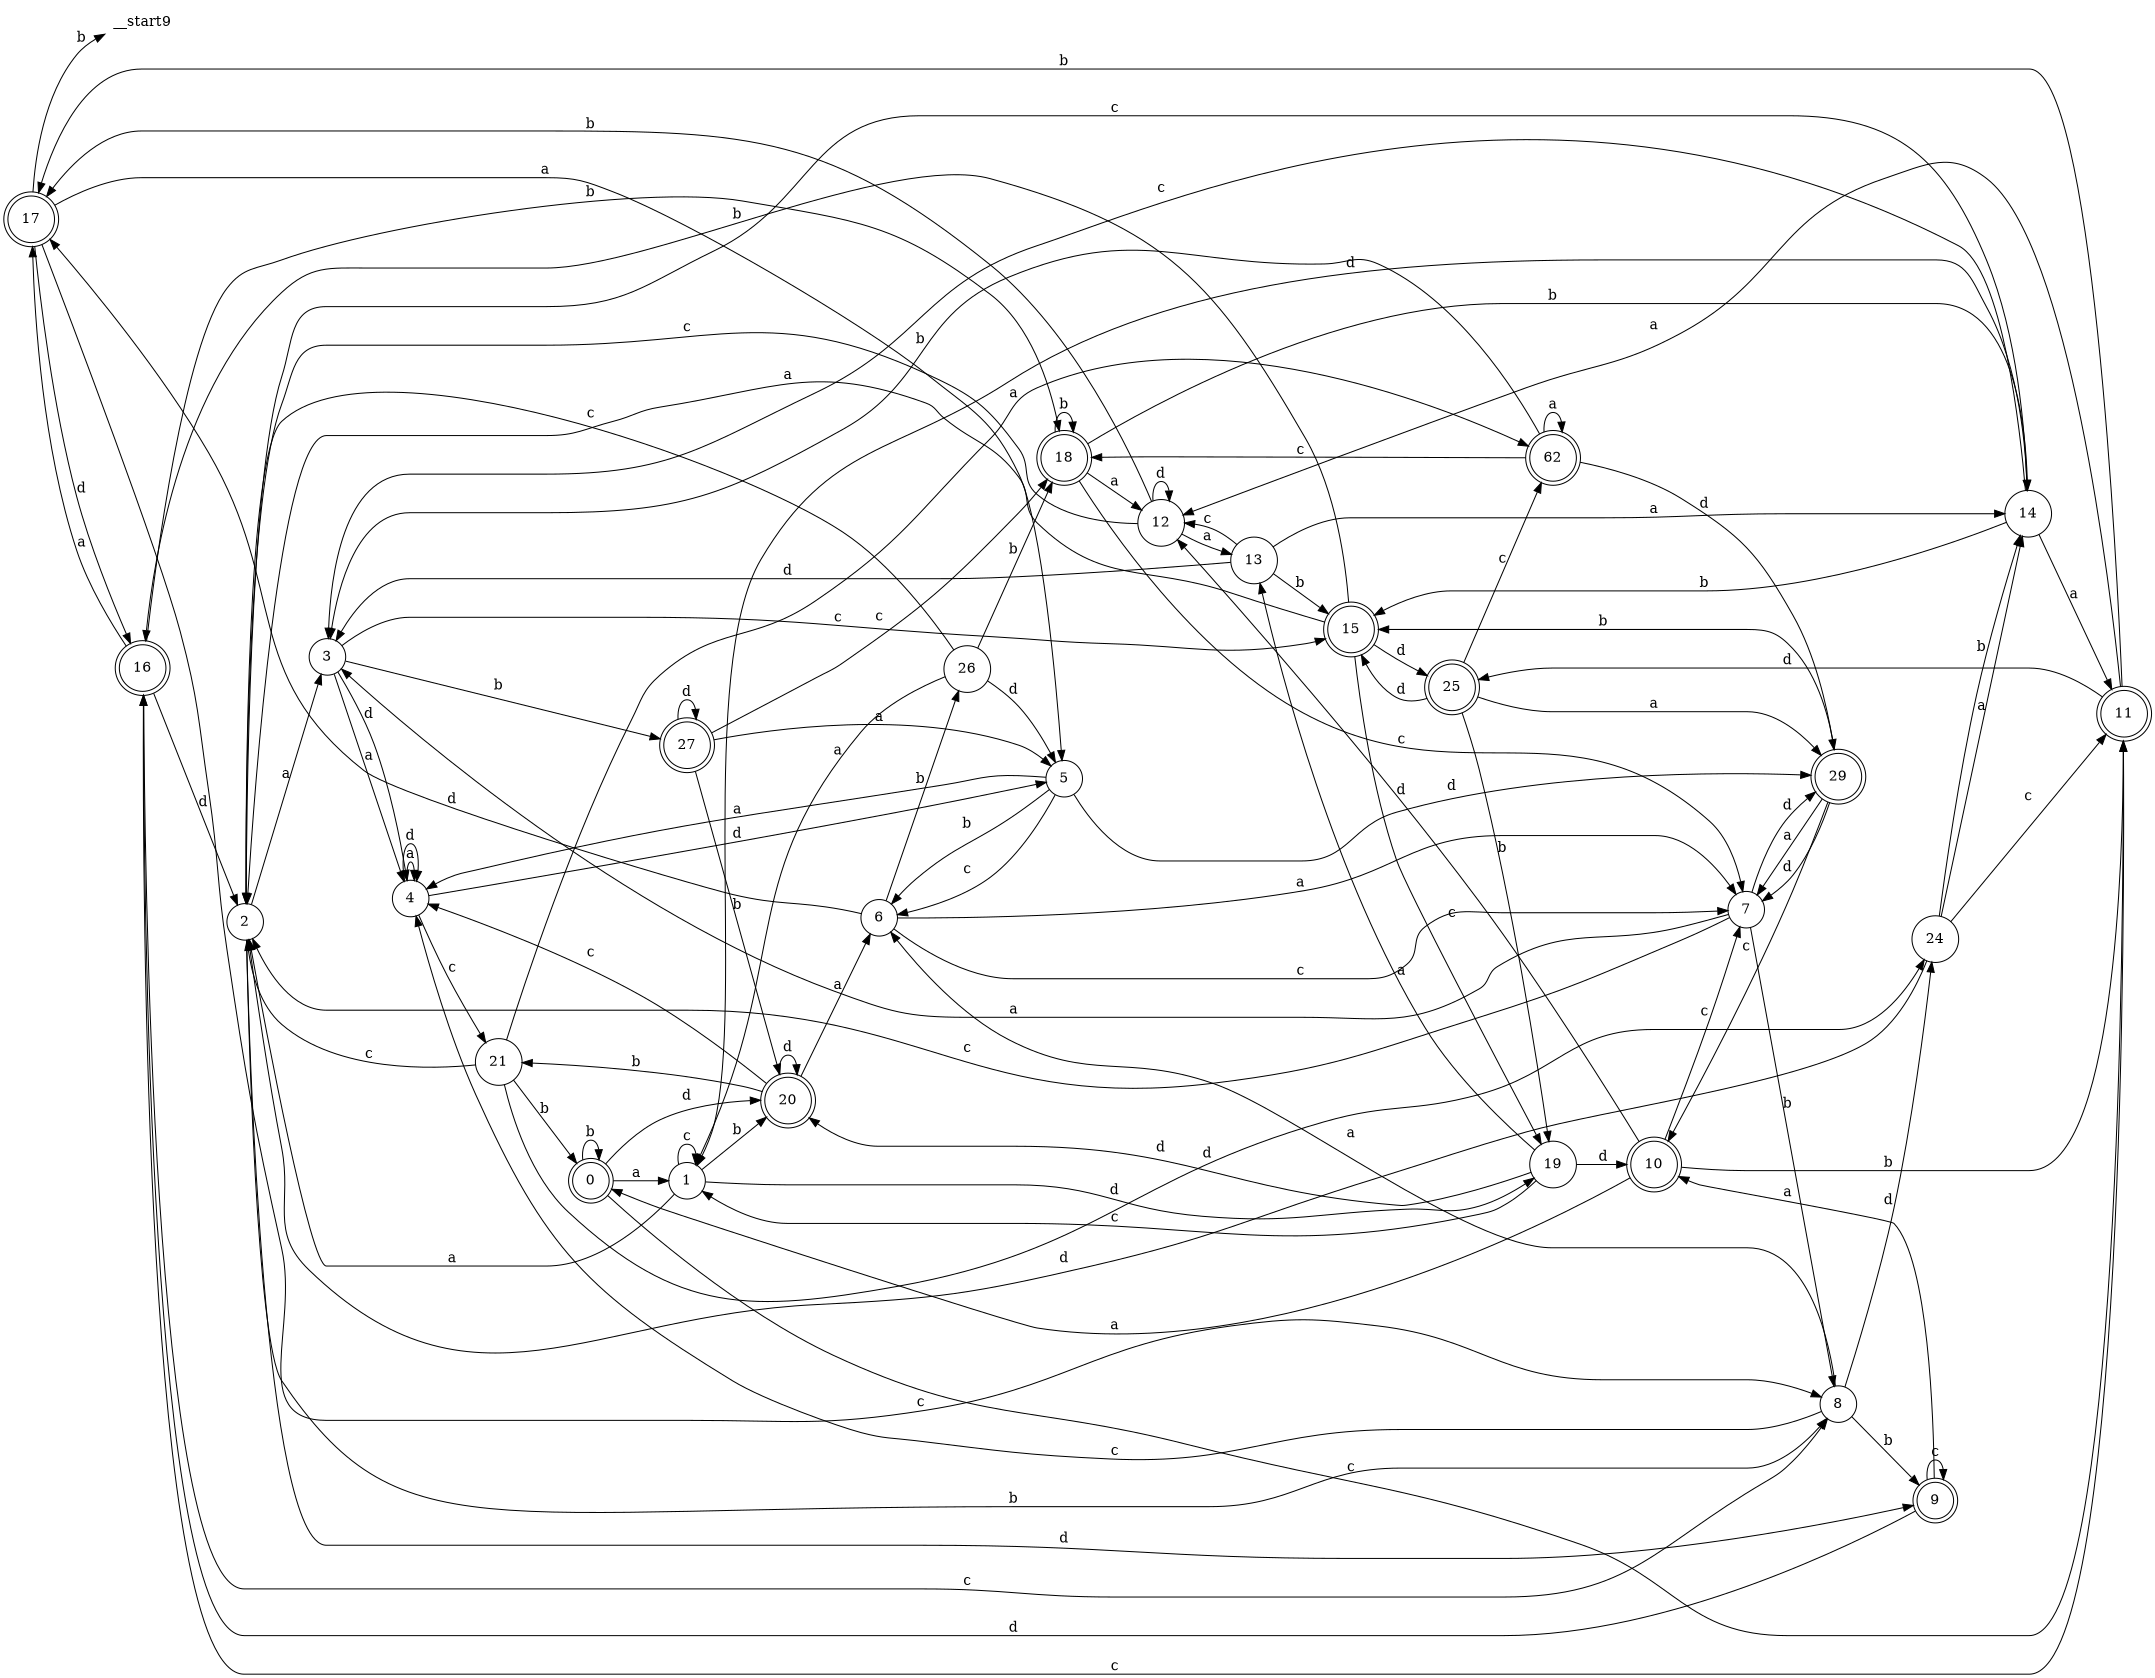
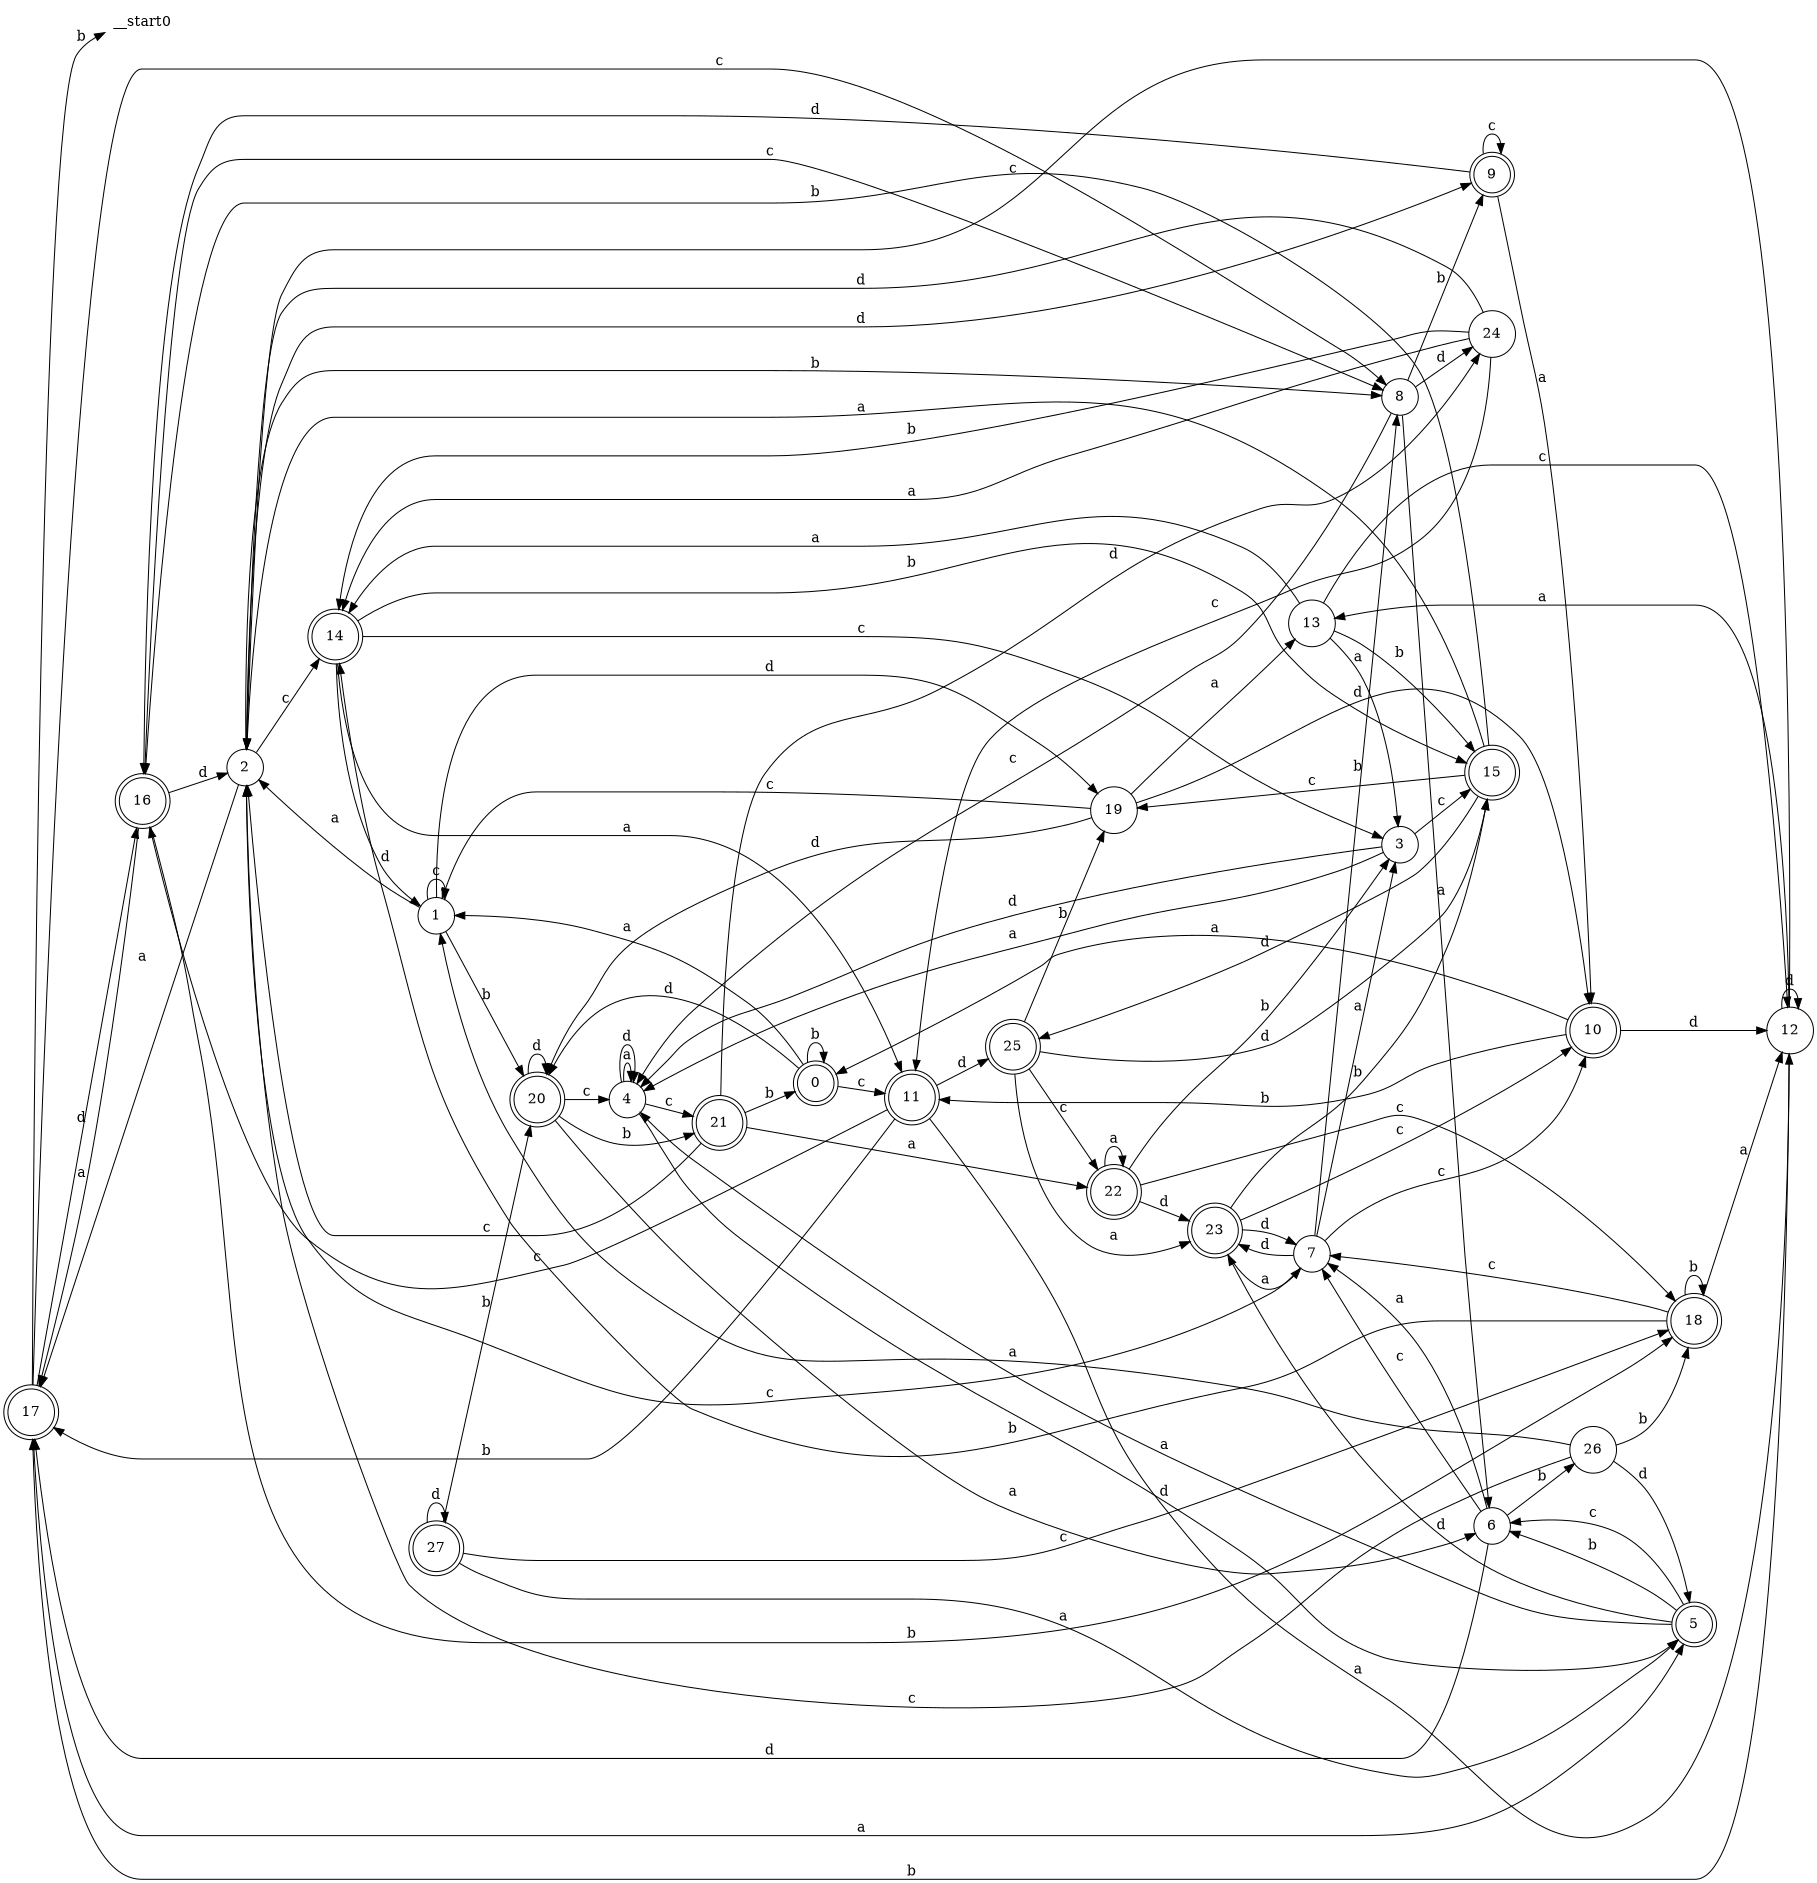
(143, 22) -> (143, 22)
(1553, 458) -> (1114, 1192)
(2028, 514) -> (335, 637)
(788, 571) -> (1358, 657)
(498, 699) -> none
(1838, 777) -> (1215, 1231)
(1064, 779) -> (1694, 1624)
(285, 794) -> (141, 1081)
(1703, 1039) -> (1470, 1173)
(499, 1062) -> (720, 1123)
